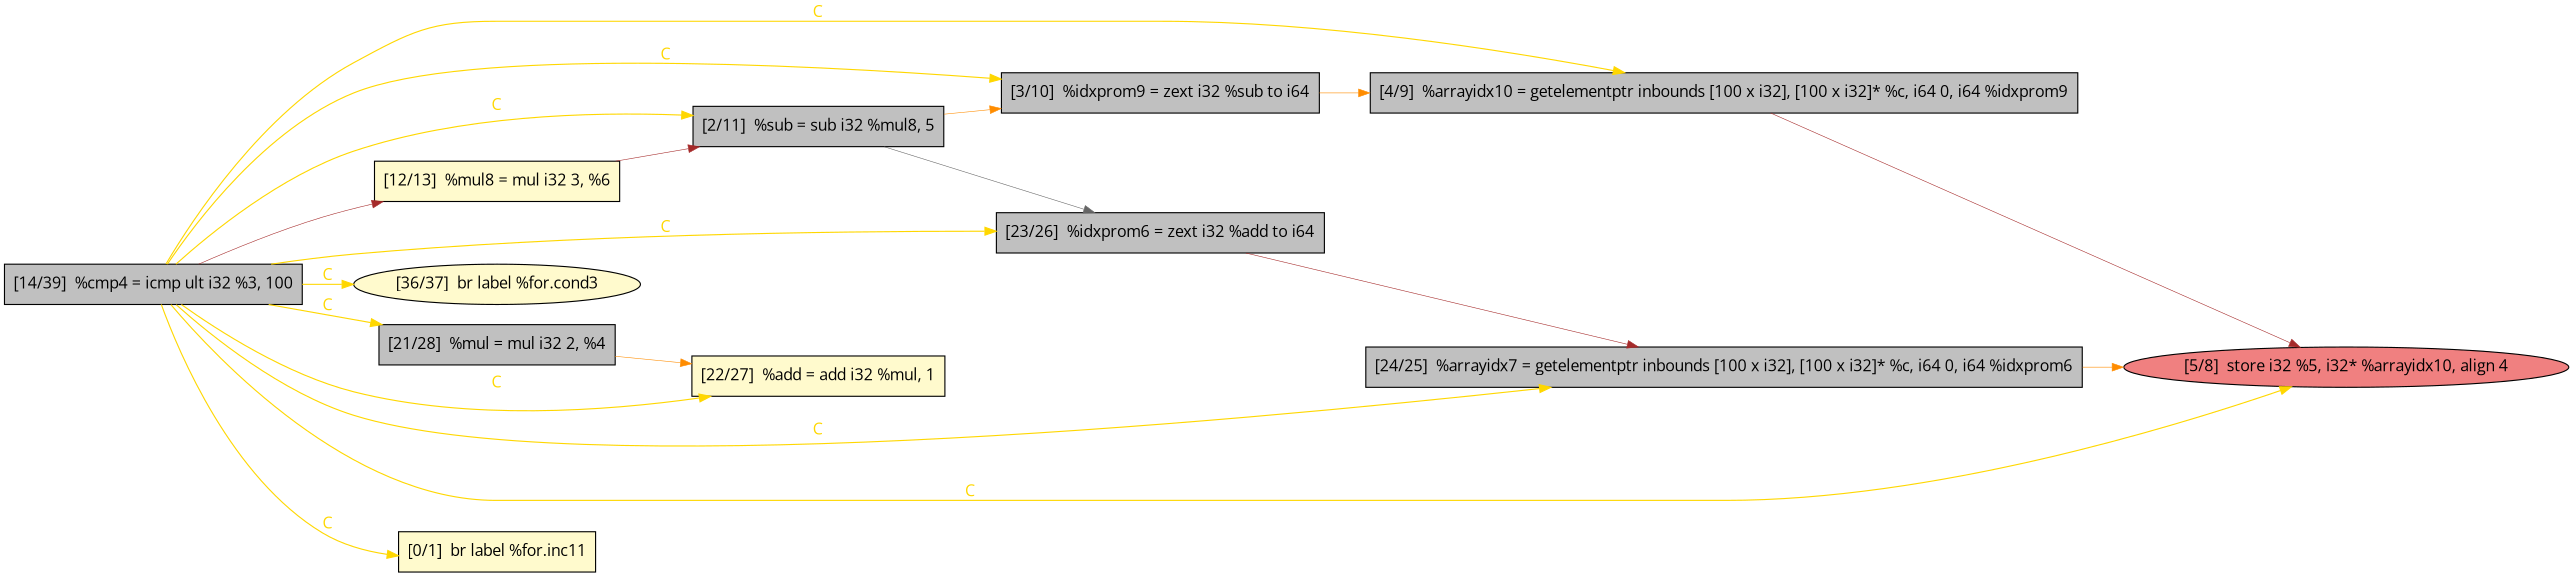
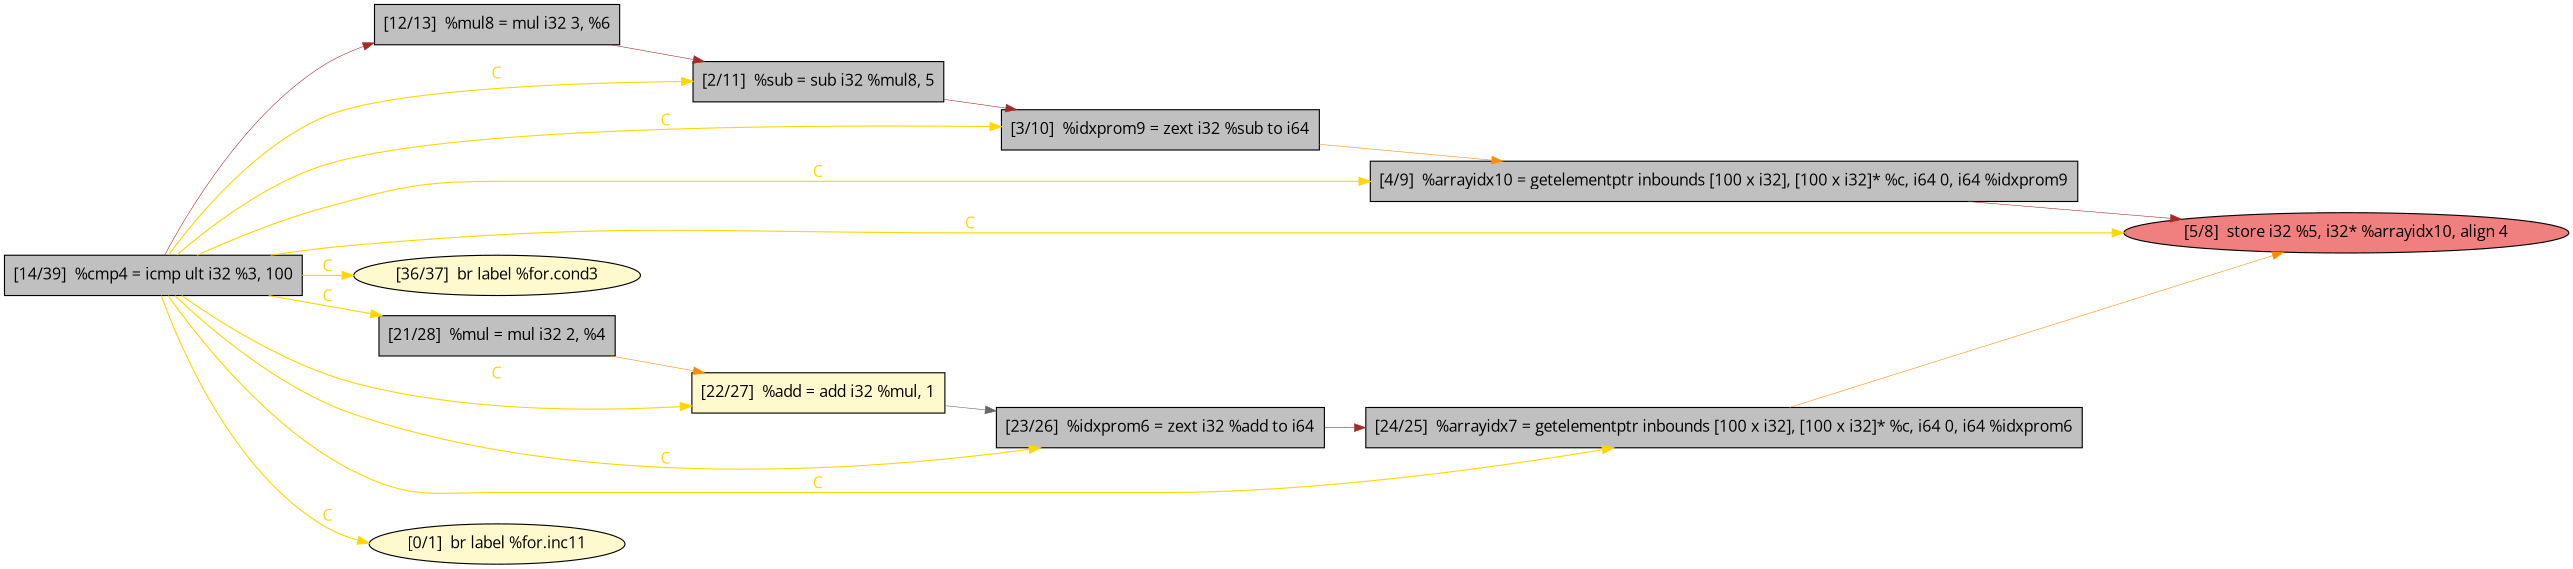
(967, 112) -> (975, 104)
(984, 178) -> (965, 408)
(497, 181) -> (497, 25)
(497, 552) -> (497, 544)
